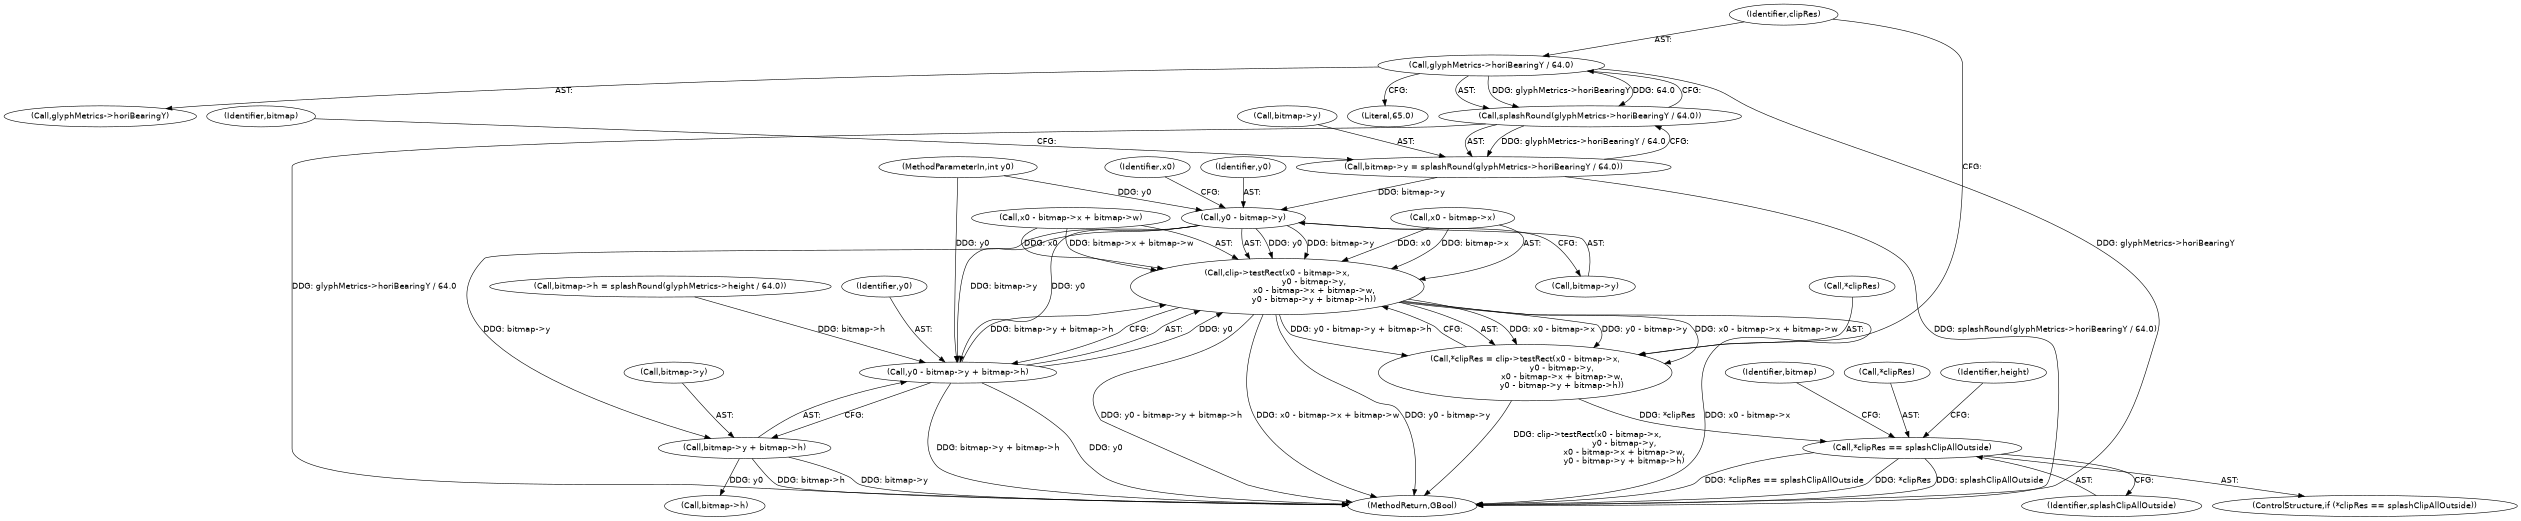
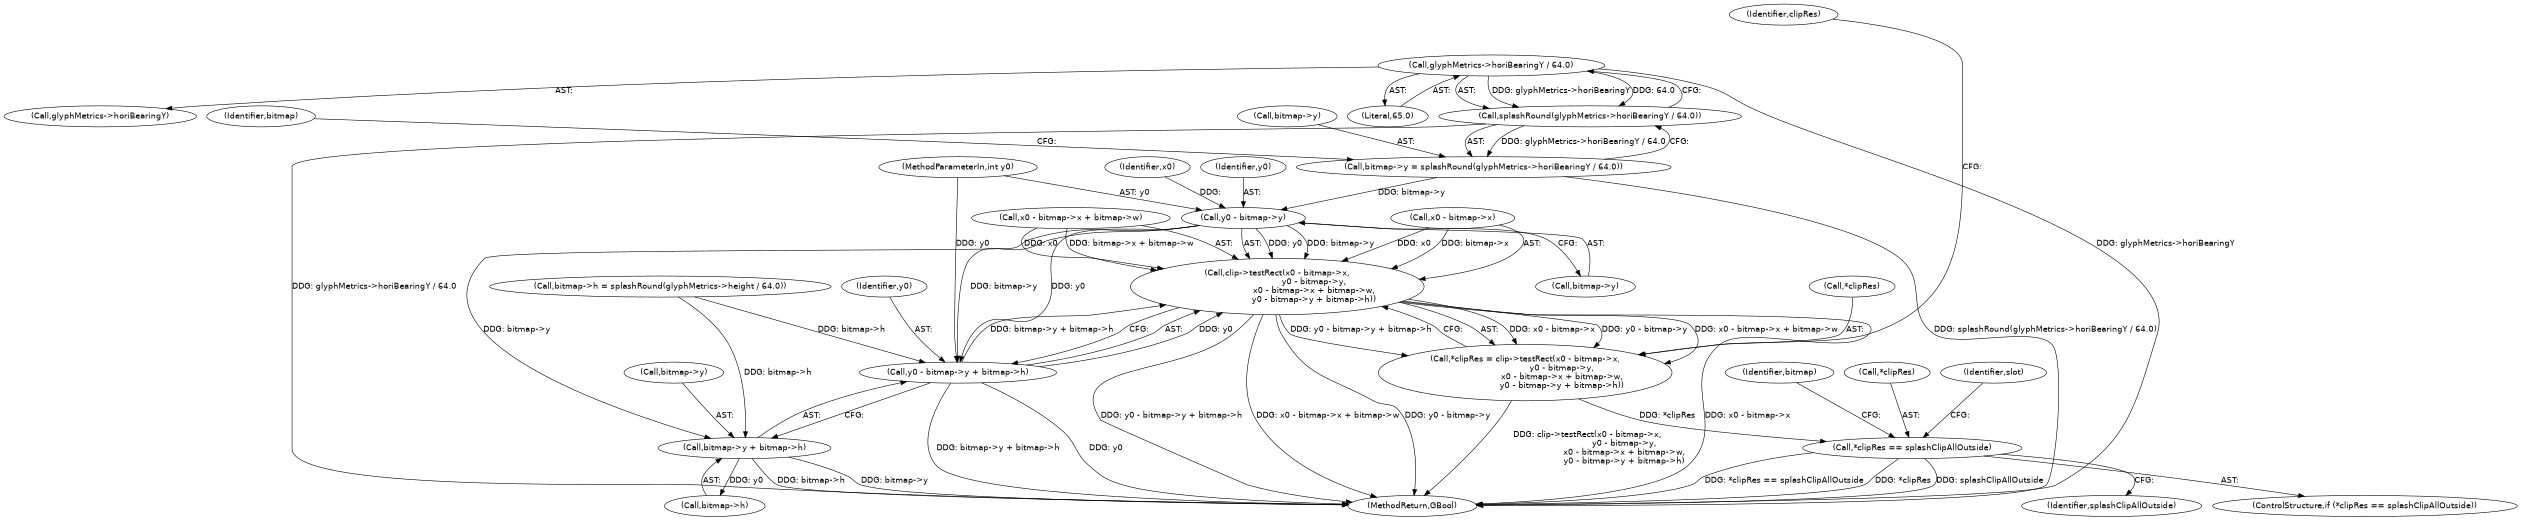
(1647, 39) -> (1426, 90)
(1400, 91) -> (1400, 91)
(1135, 193) -> (1135, 193)
(1212, 193) -> (1212, 193)
none -> (733, 353)
(1994, 373) -> (1994, 373)
(2041, 471) -> none
none -> (703, 476)
